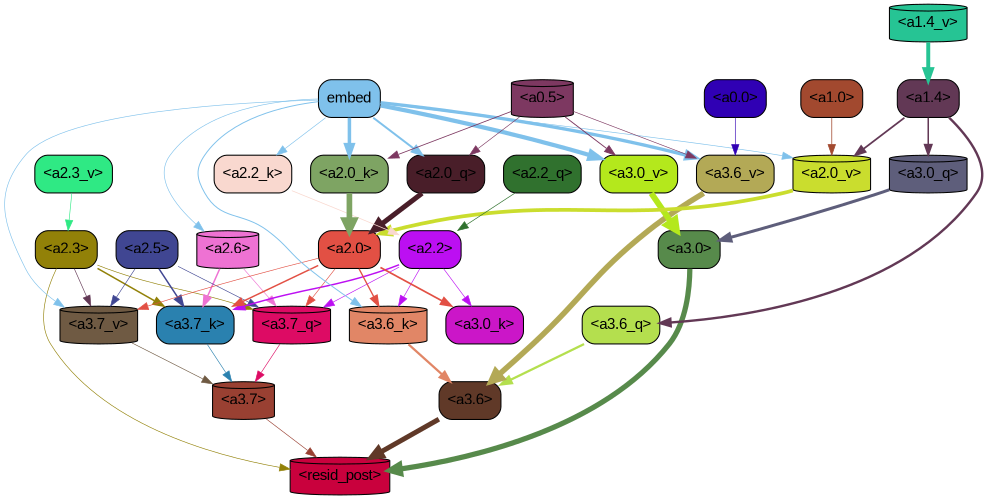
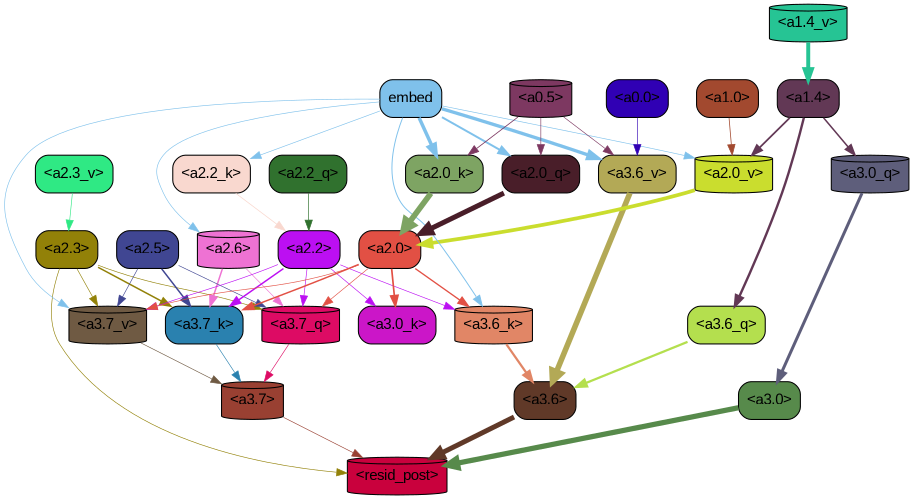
(639, 174) -> none
none -> (230, 282)
(80, 283) -> (85, 283)
